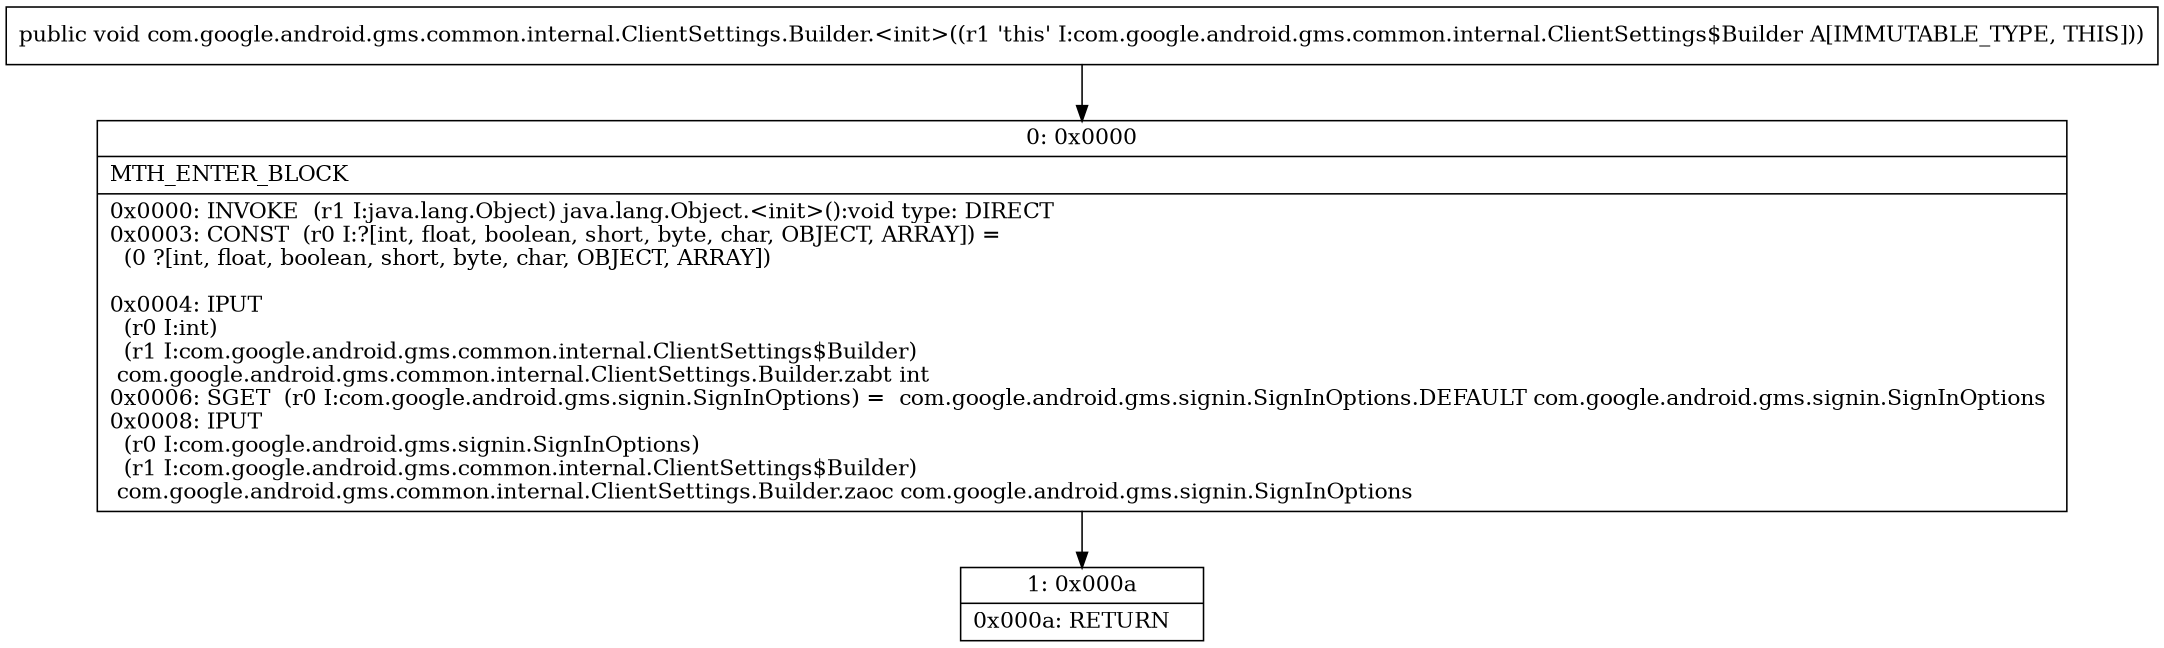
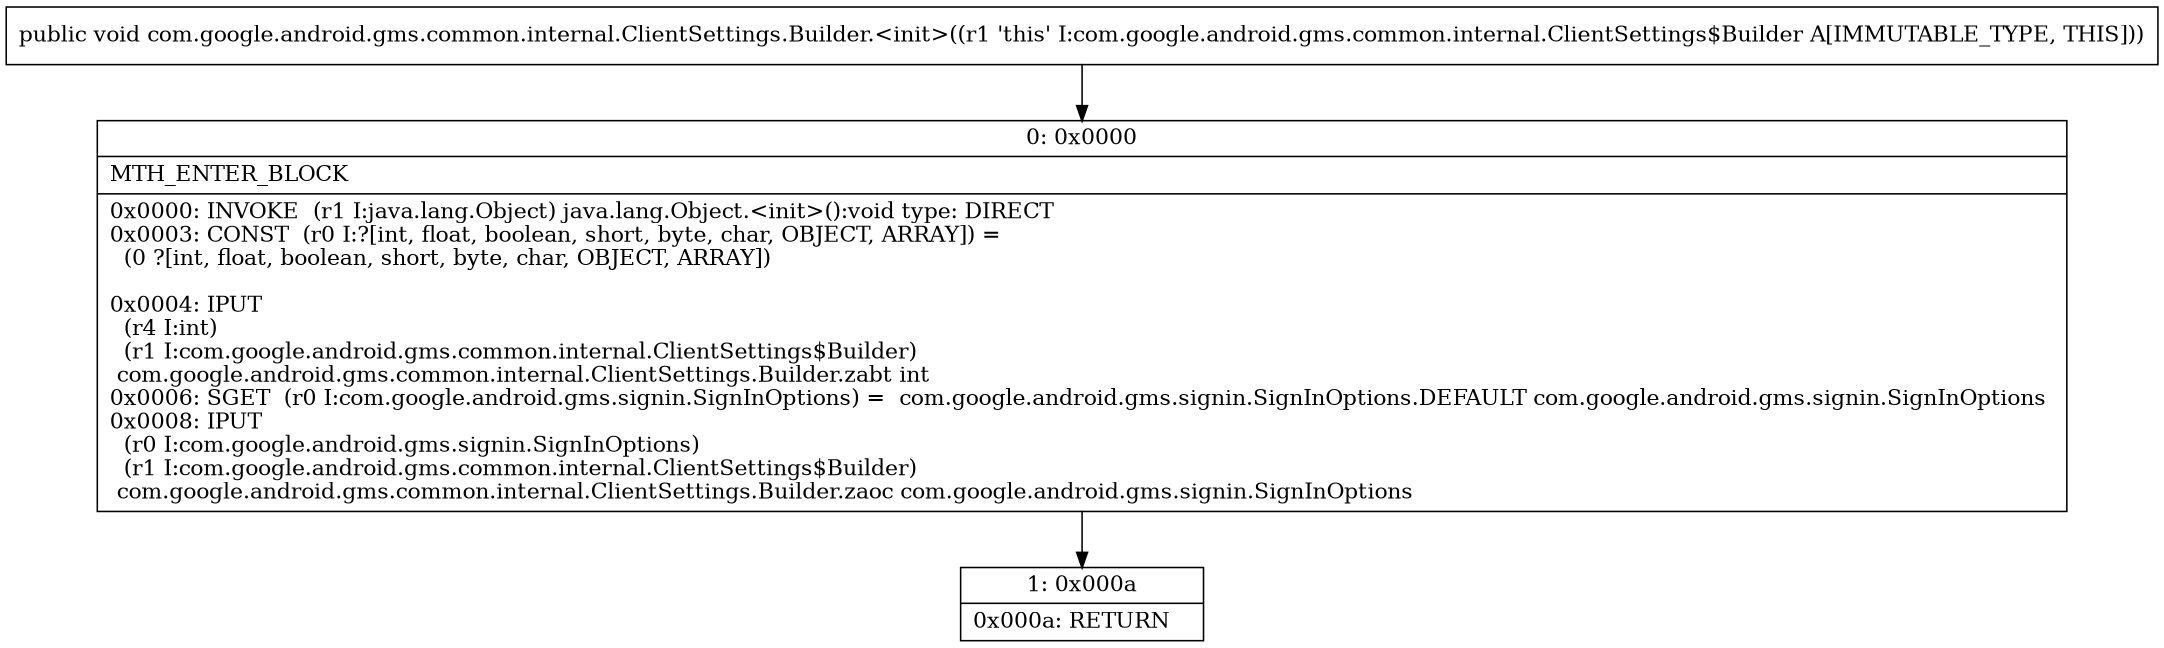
(164, 329) -> (164, 329)
